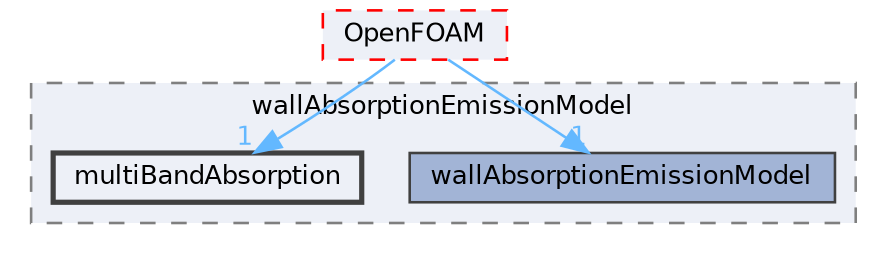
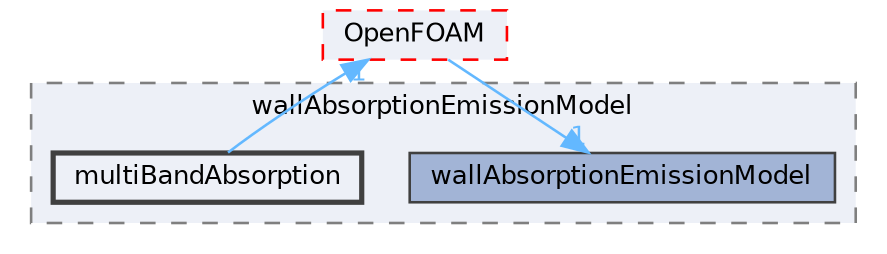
(337, 101) -> (286, 112)
